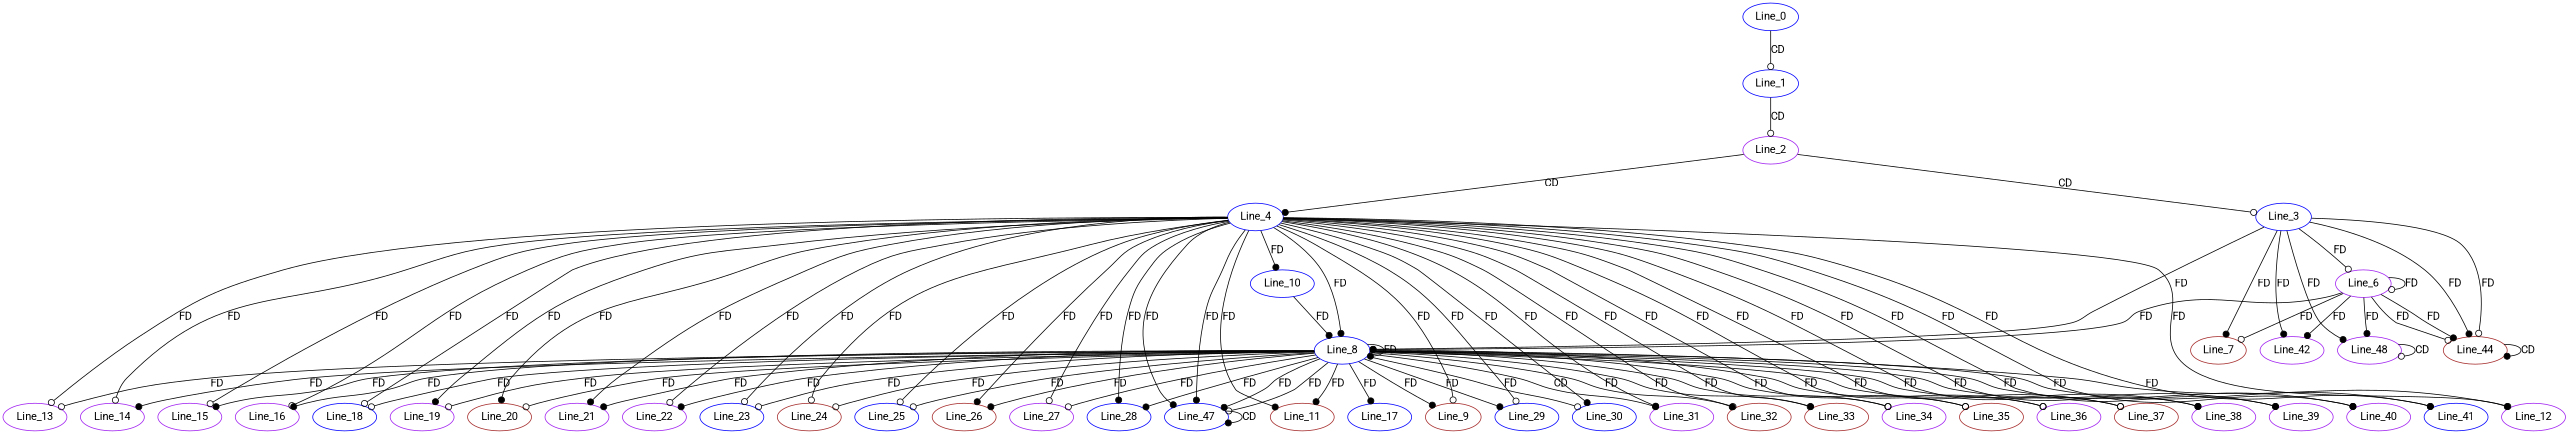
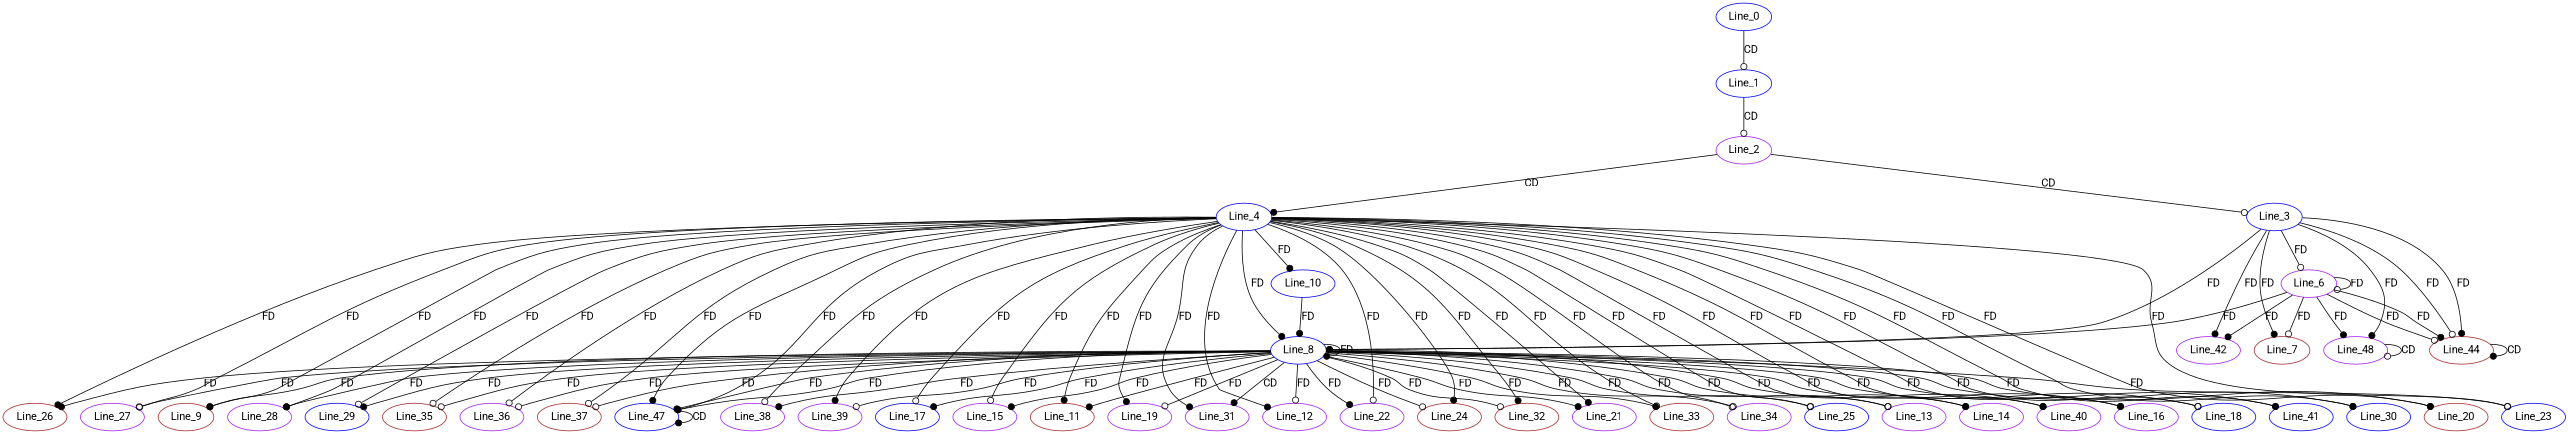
(998, 267) -> (1384, 287)
none -> (1048, 277)
(1119, 417) -> (260, 417)
